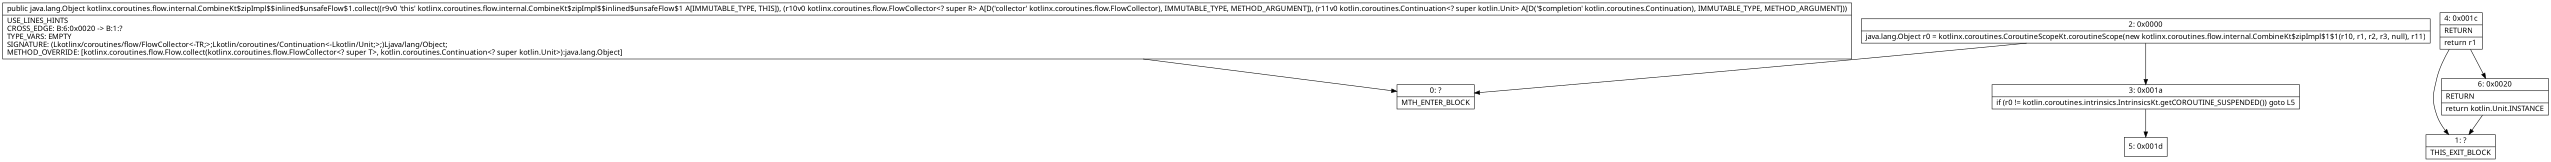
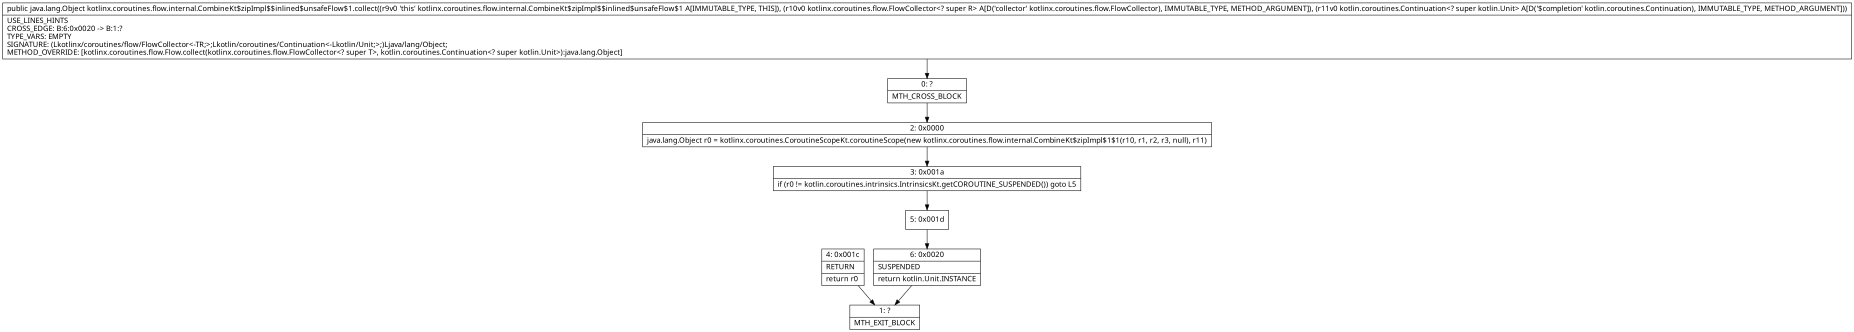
(2460, 43) -> (842, 279)
(2477, 62) -> (927, 237)
(1753, 69) -> (927, 110)
(2460, 97) -> (899, 267)
(1436, 103) -> (927, 97)
(2461, 153) -> (885, 323)
